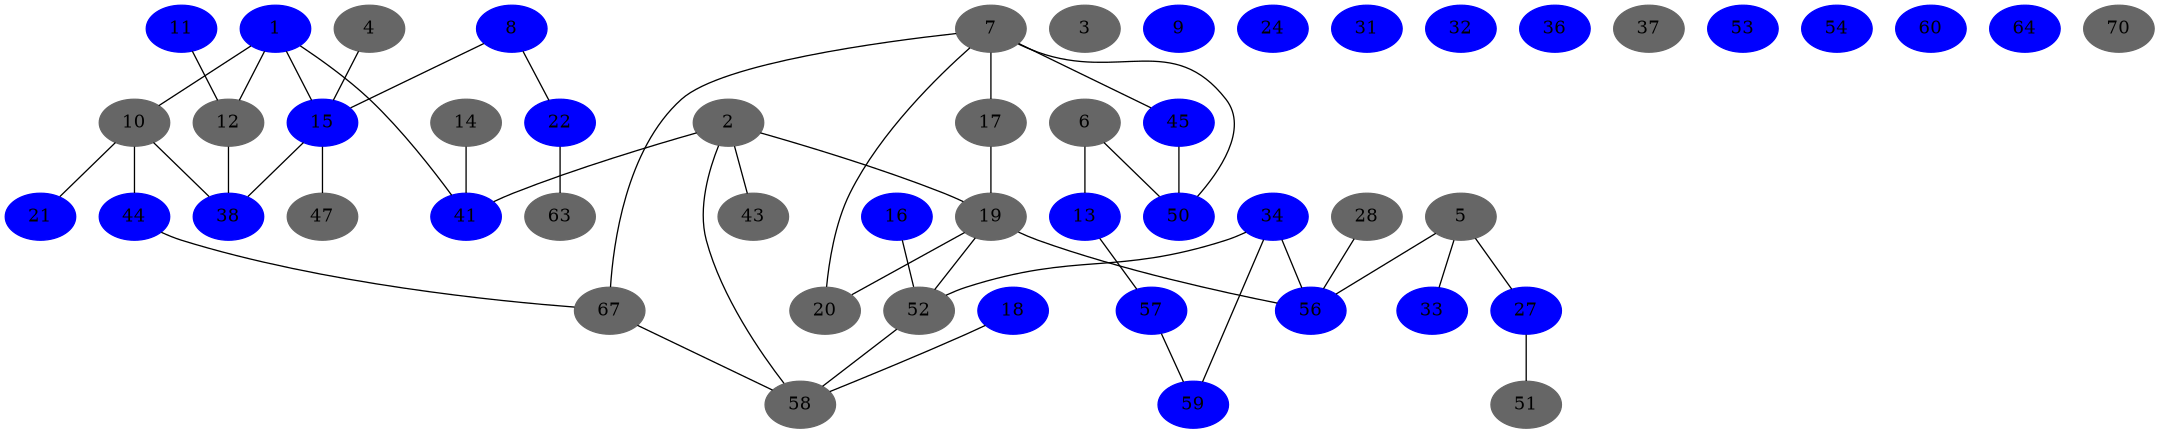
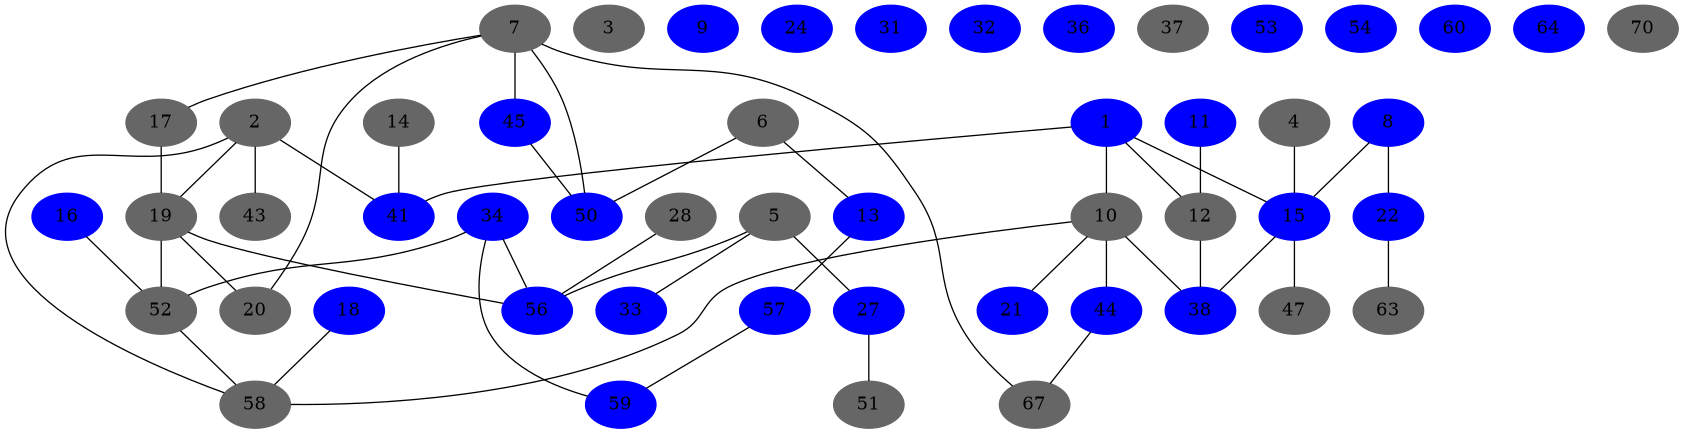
(705, 358) -> (688, 328)
